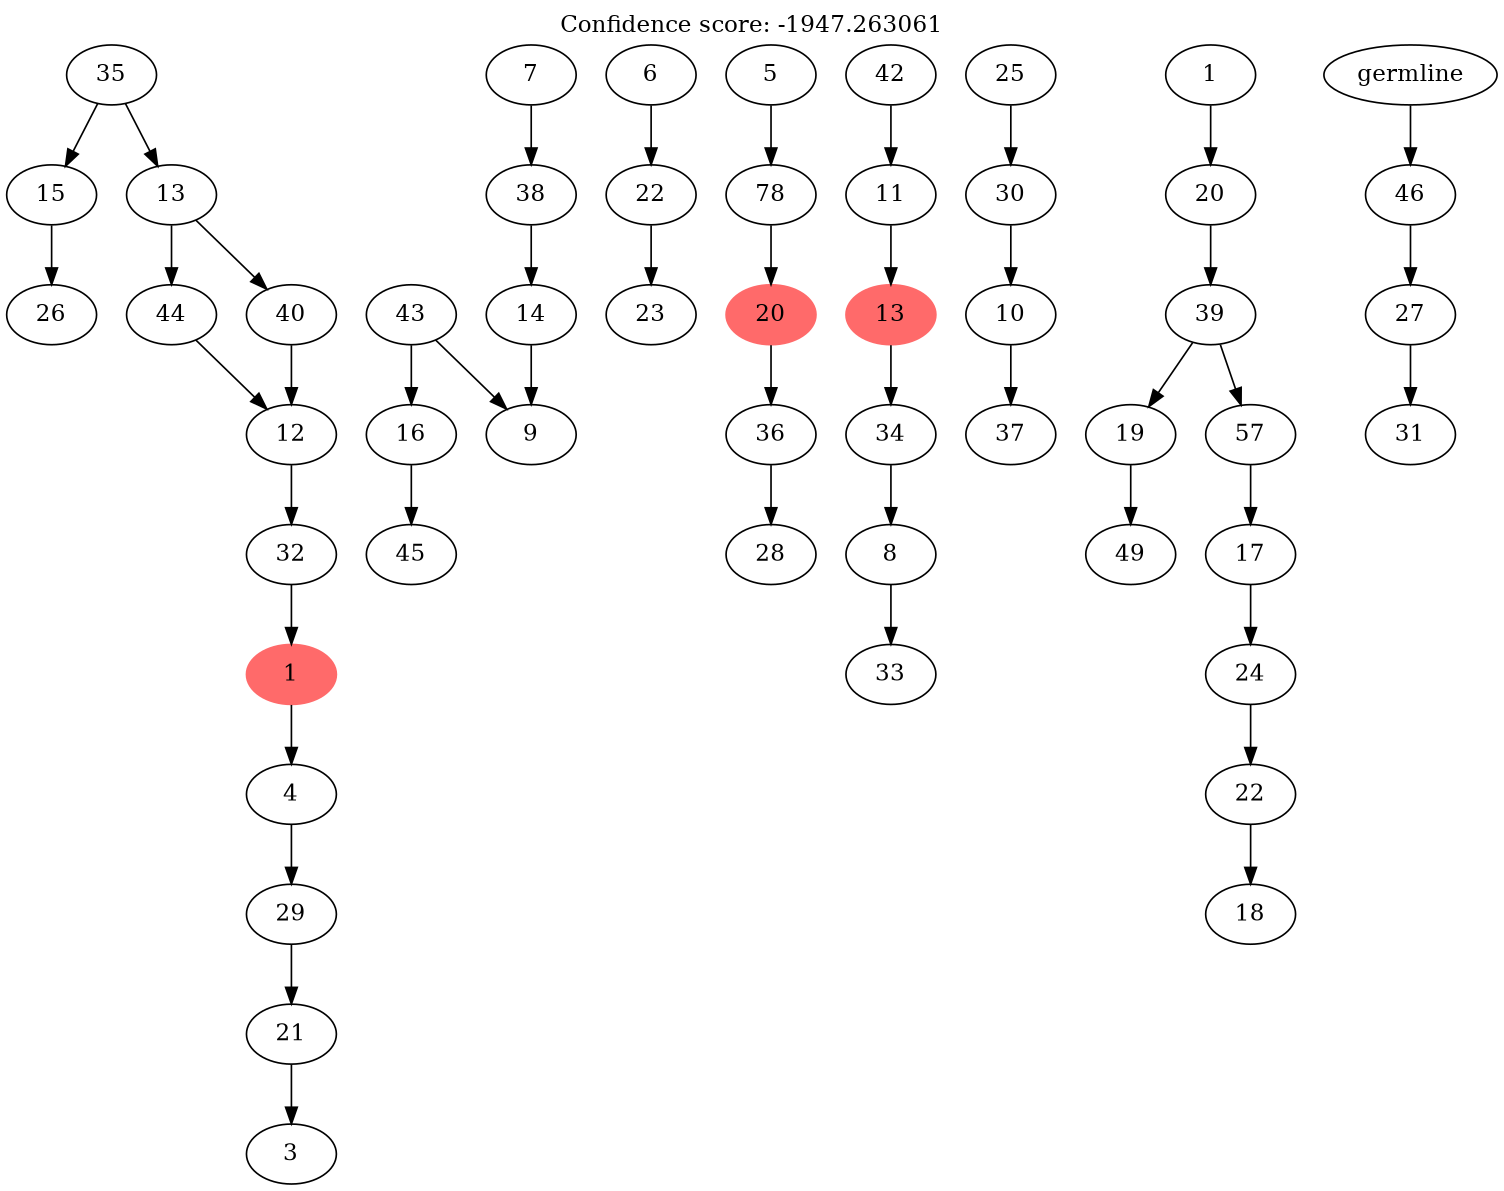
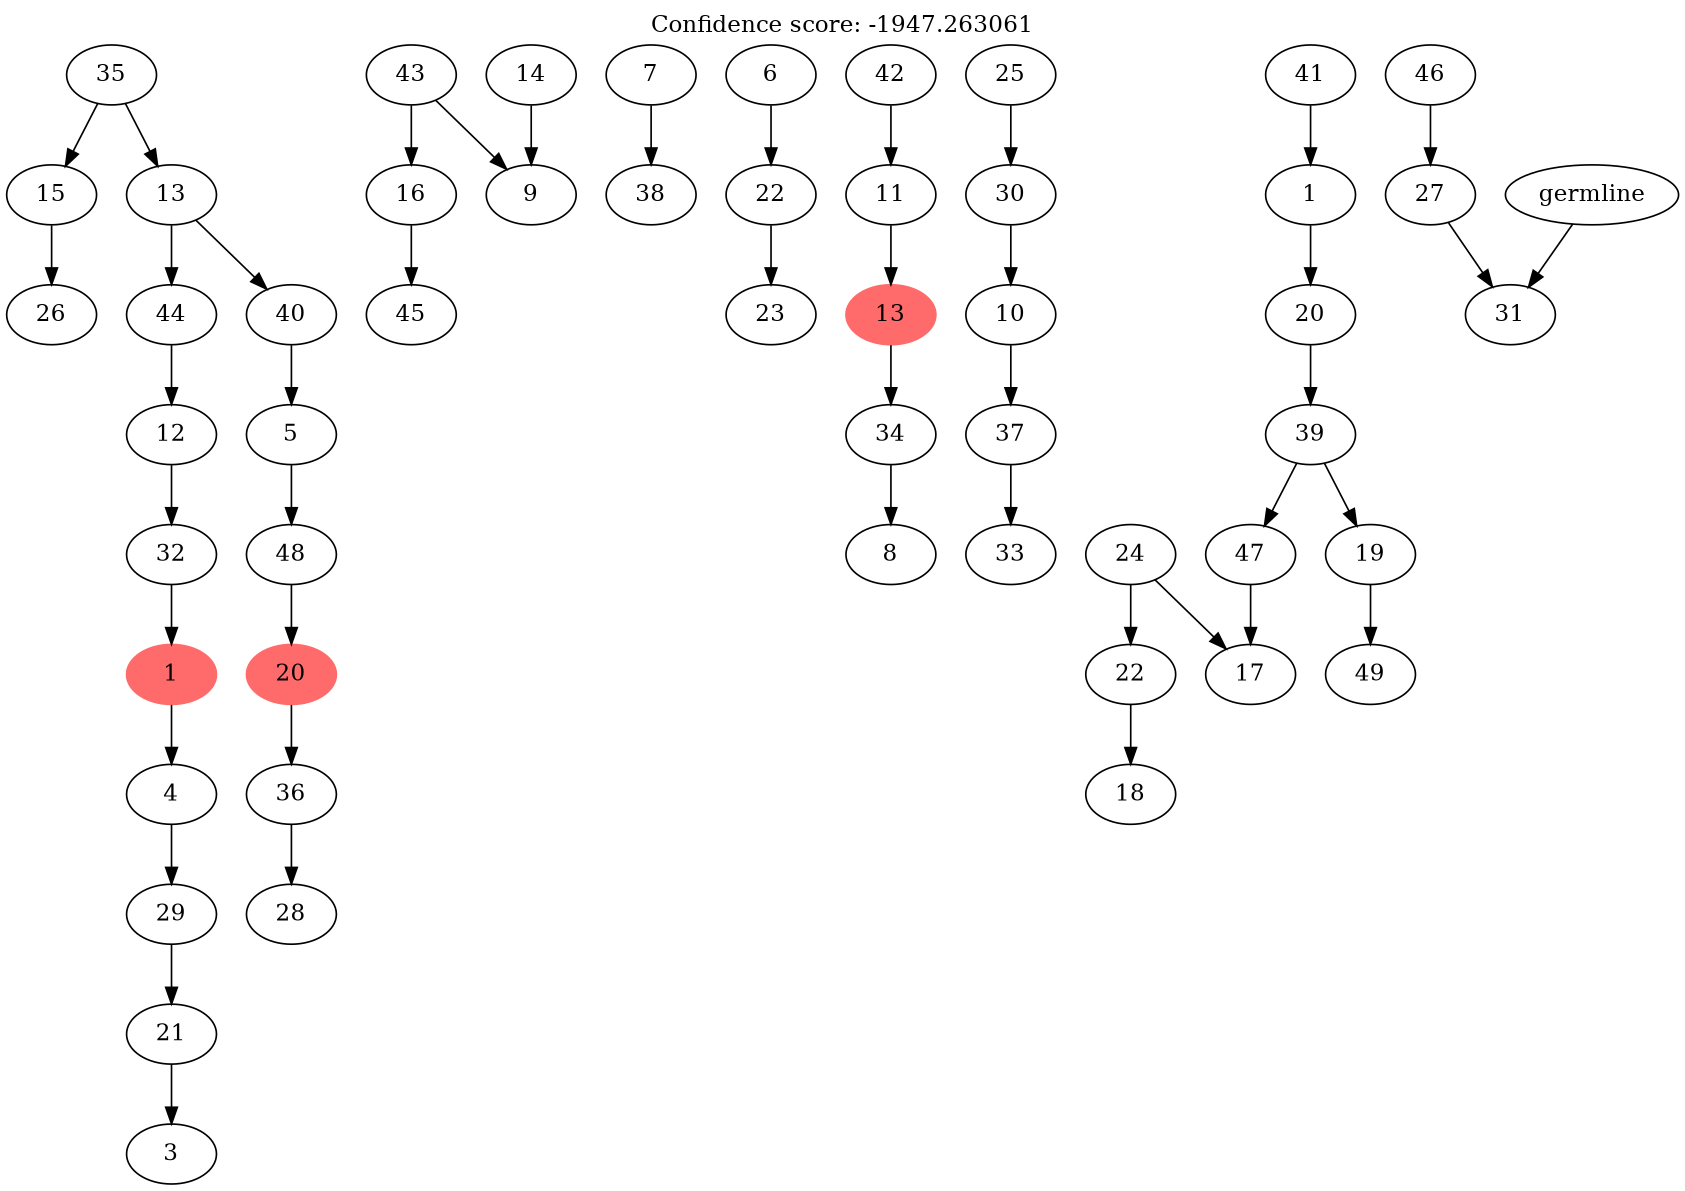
none -> (1311, 75)
(1410, 127) -> (1556, 249)
(771, 195) -> (291, 555)
(531, 247) -> none
(291, 367) -> (291, 367)
(1251, 435) -> (1251, 555)
(891, 606) -> (1011, 486)
(1251, 606) -> (1185, 608)
